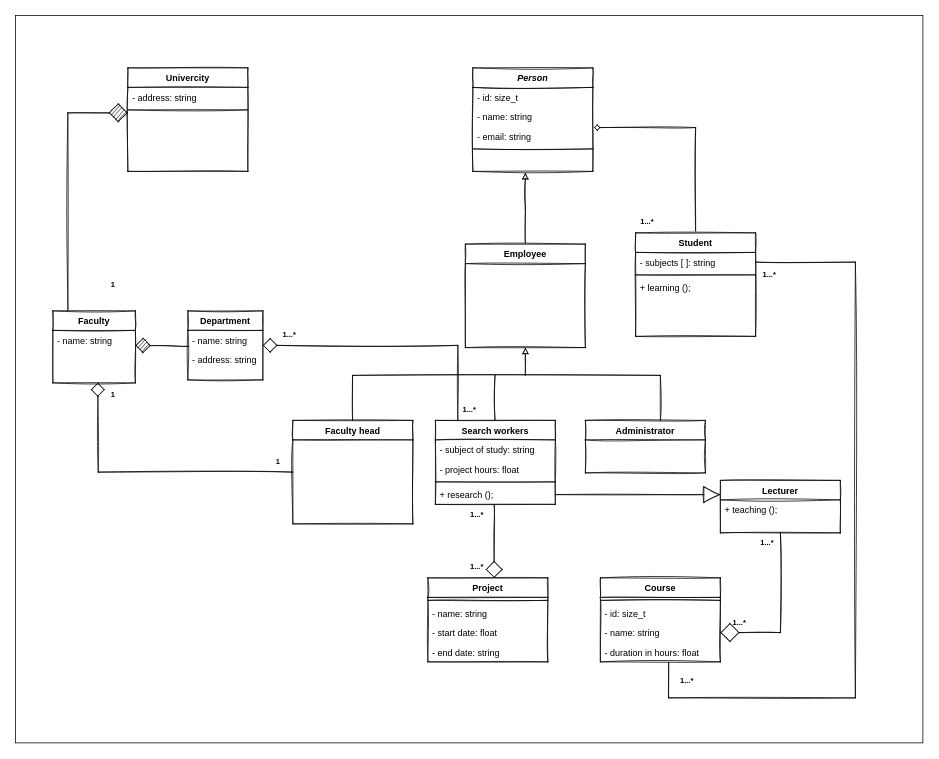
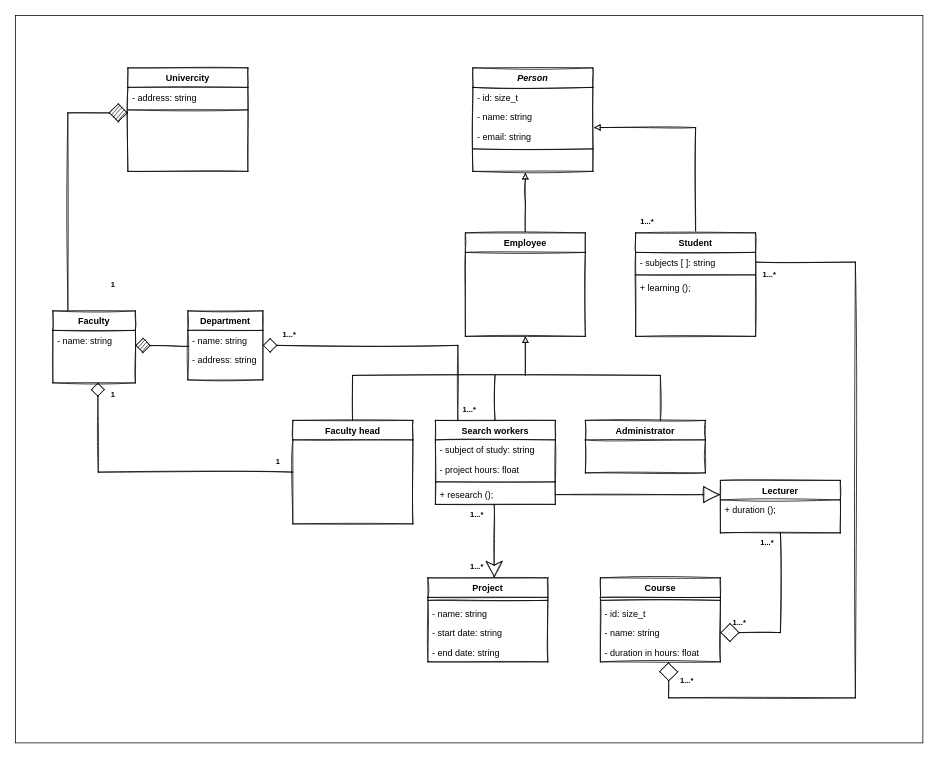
(601, 128) -> (601, 128)
(525, 296) -> (525, 285)
(755, 510) -> (755, 510)
(494, 561) -> (494, 562)
(474, 633) -> (477, 633)
(669, 672) -> (669, 682)
